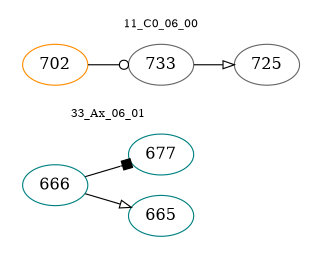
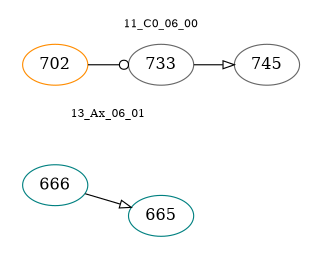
(267, 65) -> (267, 65)
(108, 114) -> (108, 114)
(161, 155) -> none
